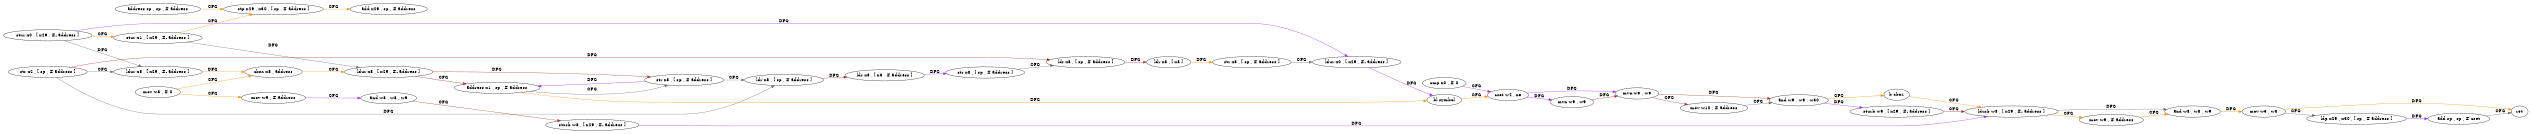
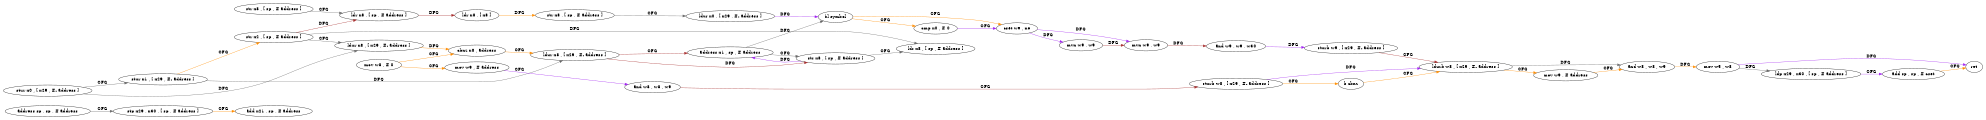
(211, 9) -> (100, 111)
(389, 9) -> (274, 111)
none -> (882, 22)
(713, 23) -> none
(207, 26) -> (217, 59)
(101, 37) -> (104, 85)
(885, 75) -> none
(1508, 95) -> (1017, 28)
(1854, 97) -> (1309, 84)
(973, 102) -> (783, 35)
(2396, 103) -> (1851, 59)
(1714, 108) -> none
(2296, 111) -> (1751, 67)
(2497, 115) -> (1951, 70)
(2417, 116) -> (1872, 72)
